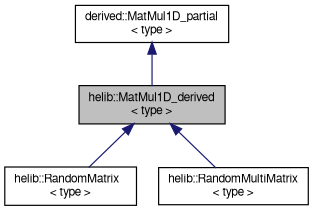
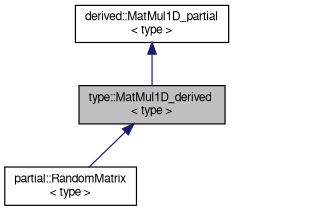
(152, 105) -> (152, 105)
(71, 186) -> (71, 186)
(233, 186) -> none
